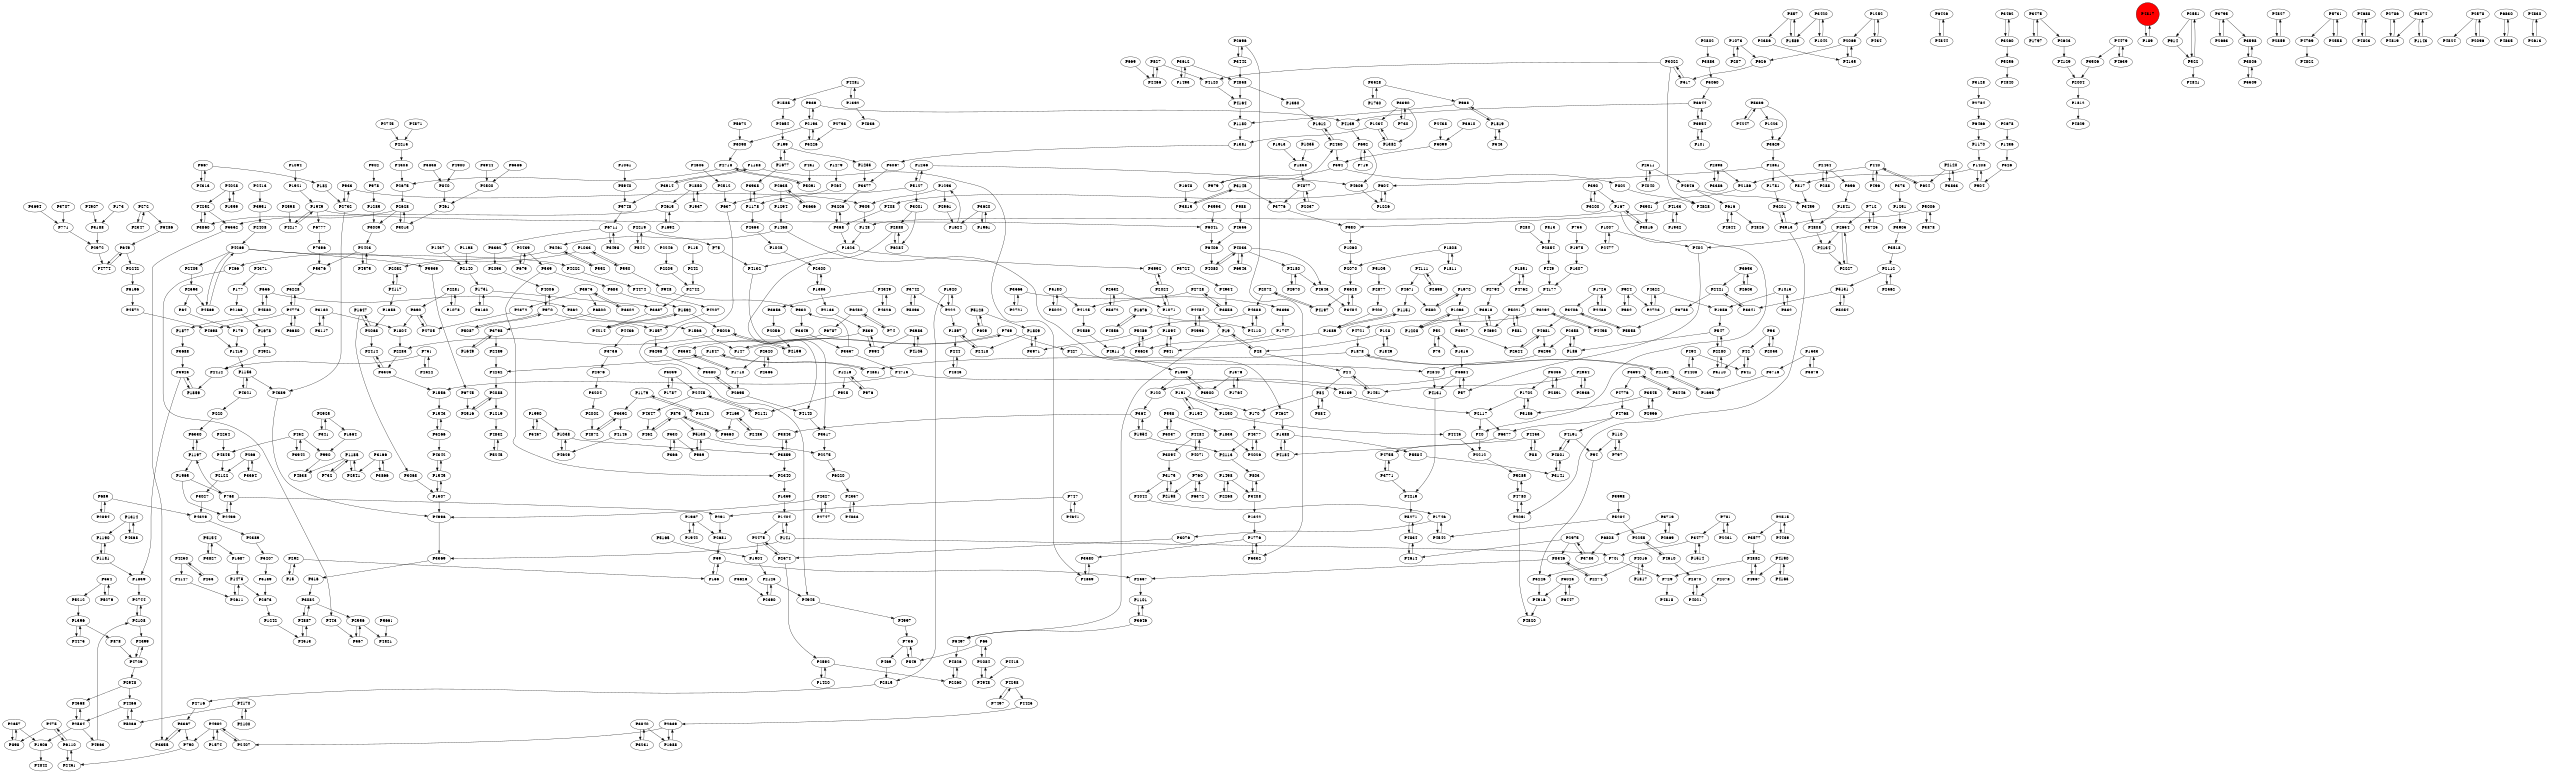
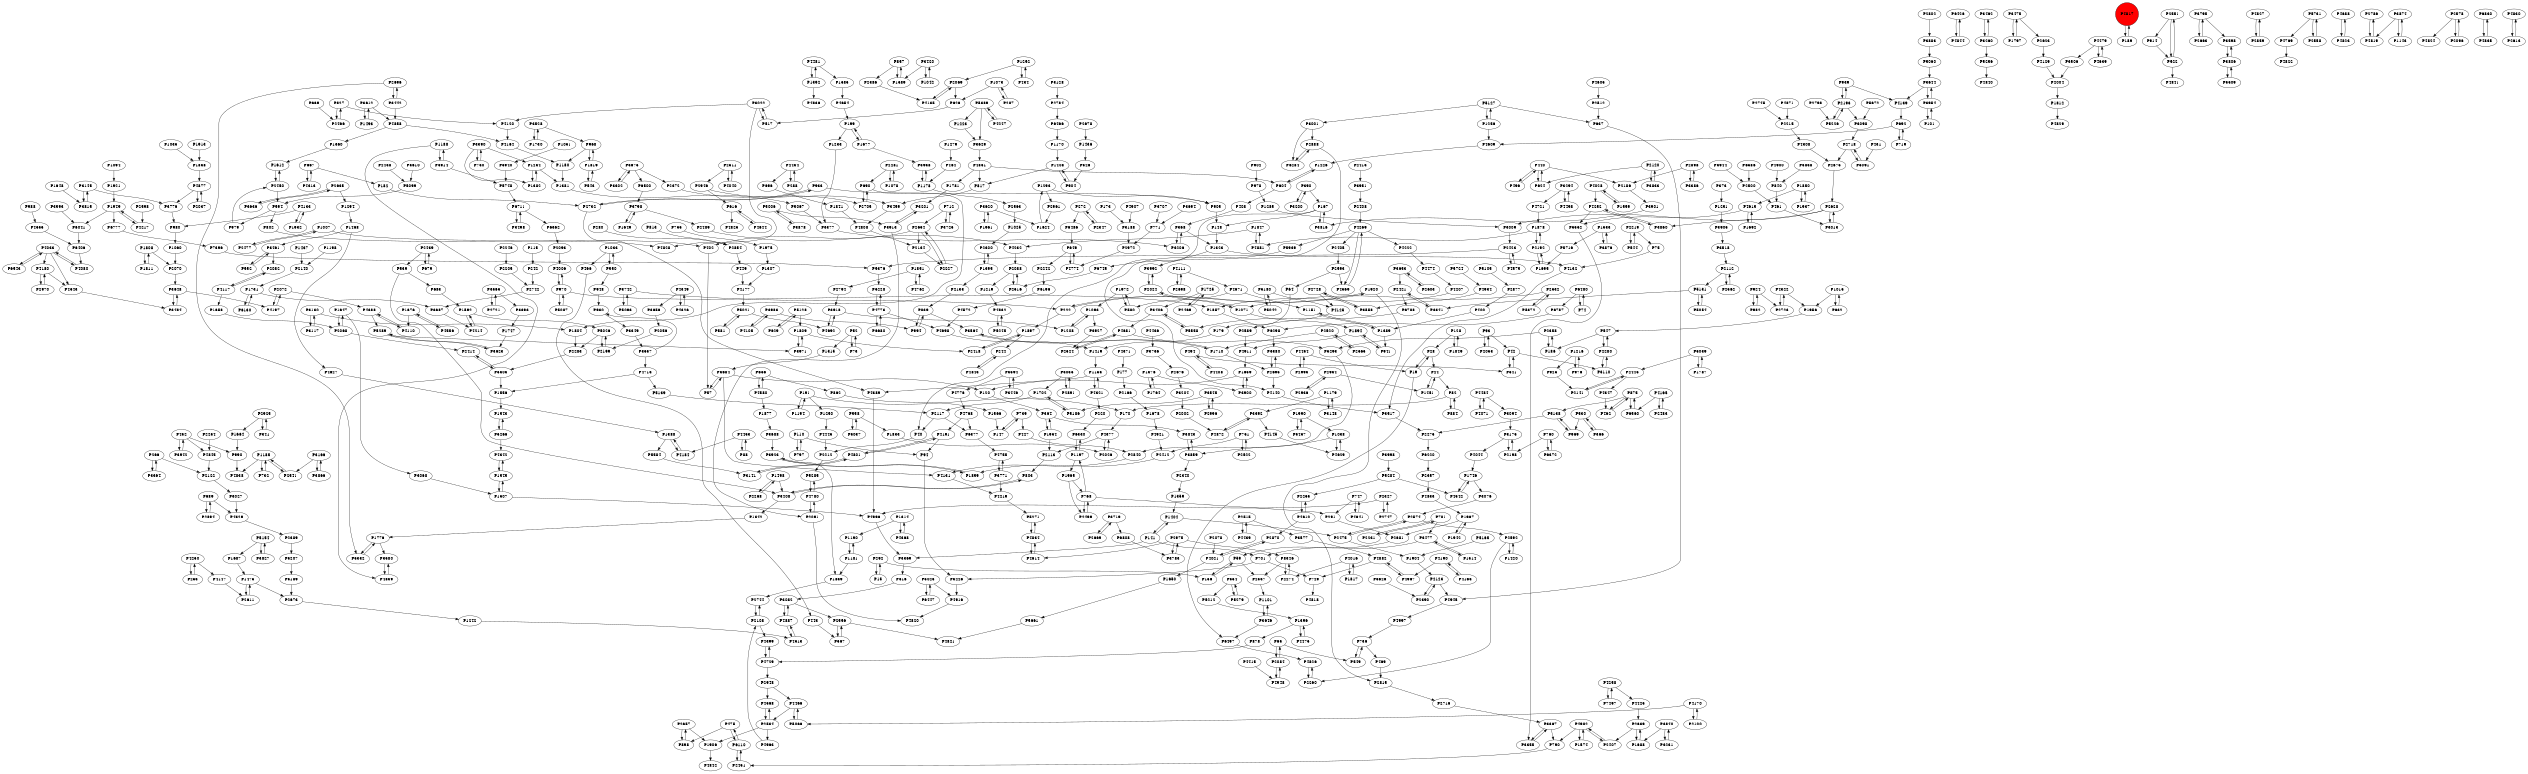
(547, 459) -> (524, 450)
(854, 509) -> (1445, 506)
none -> (1170, 579)
